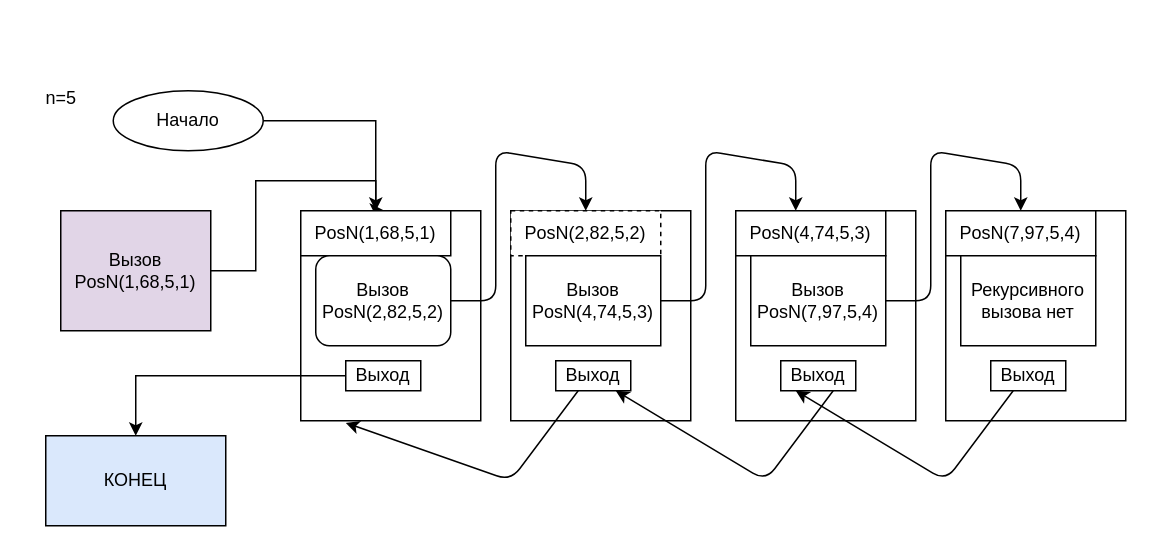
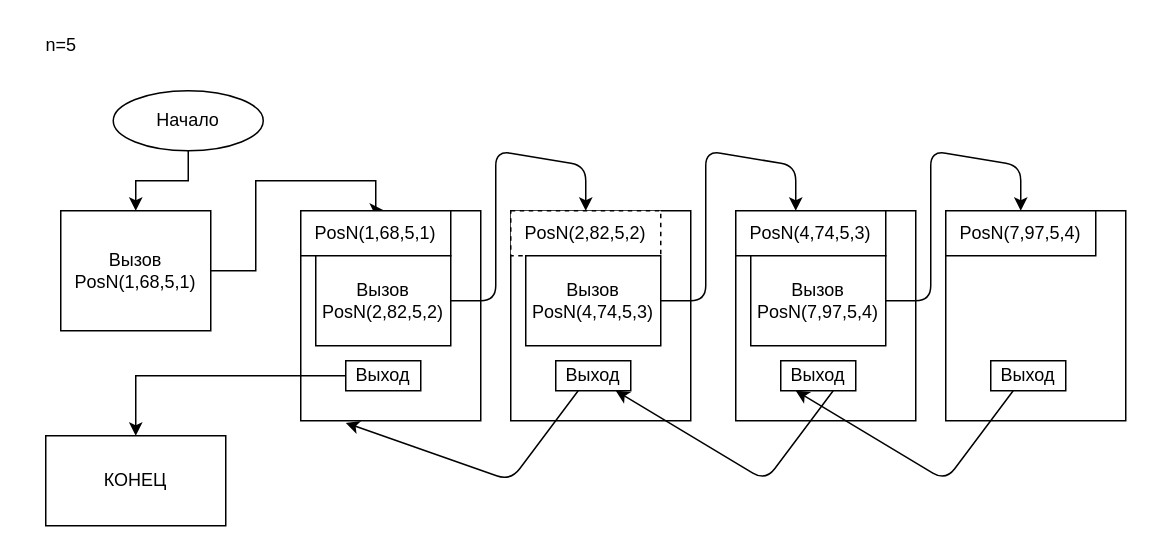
(61, 98) -> (61, 46)
(349, 121) -> (167, 181)
(136, 271) -> (136, 271)
(383, 301) -> (383, 301)
(1028, 301) -> none
(136, 481) -> (136, 481)
